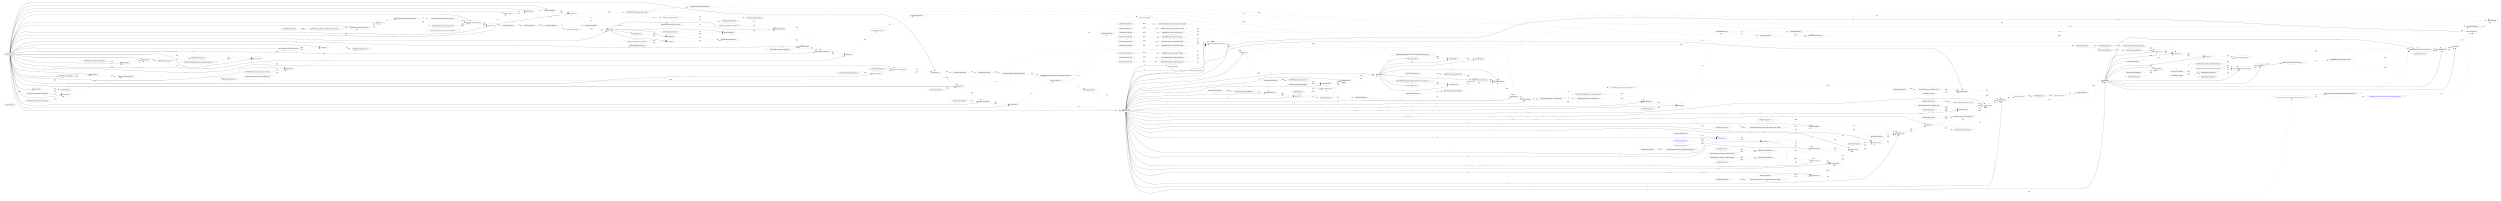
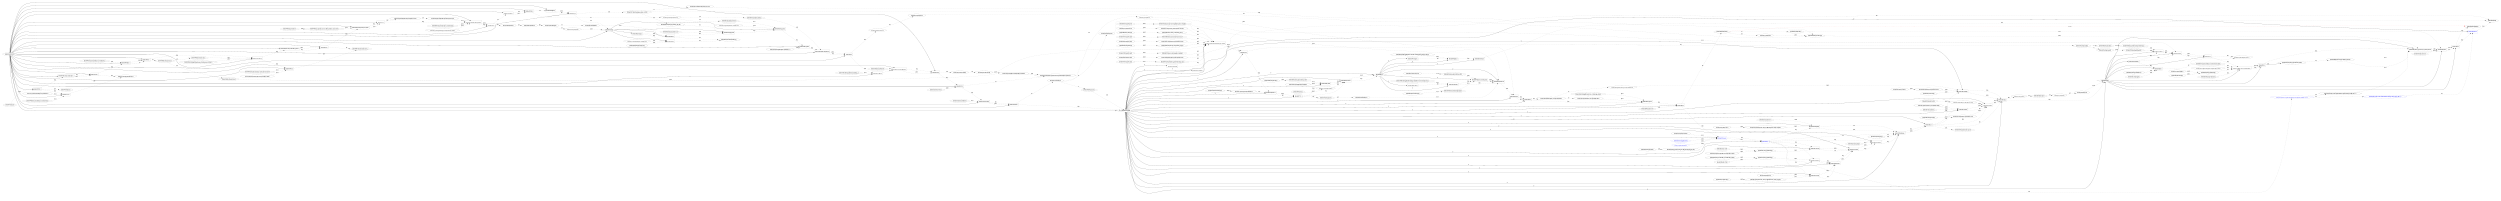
none -> (860, 66)
